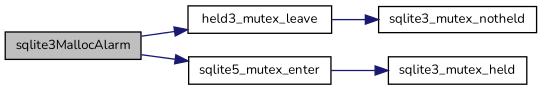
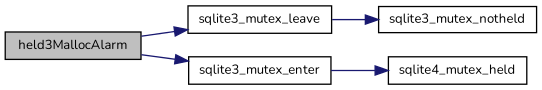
(260, 20) -> (260, 20)
(73, 46) -> (73, 46)
(260, 70) -> (260, 70)
(458, 70) -> (458, 70)
